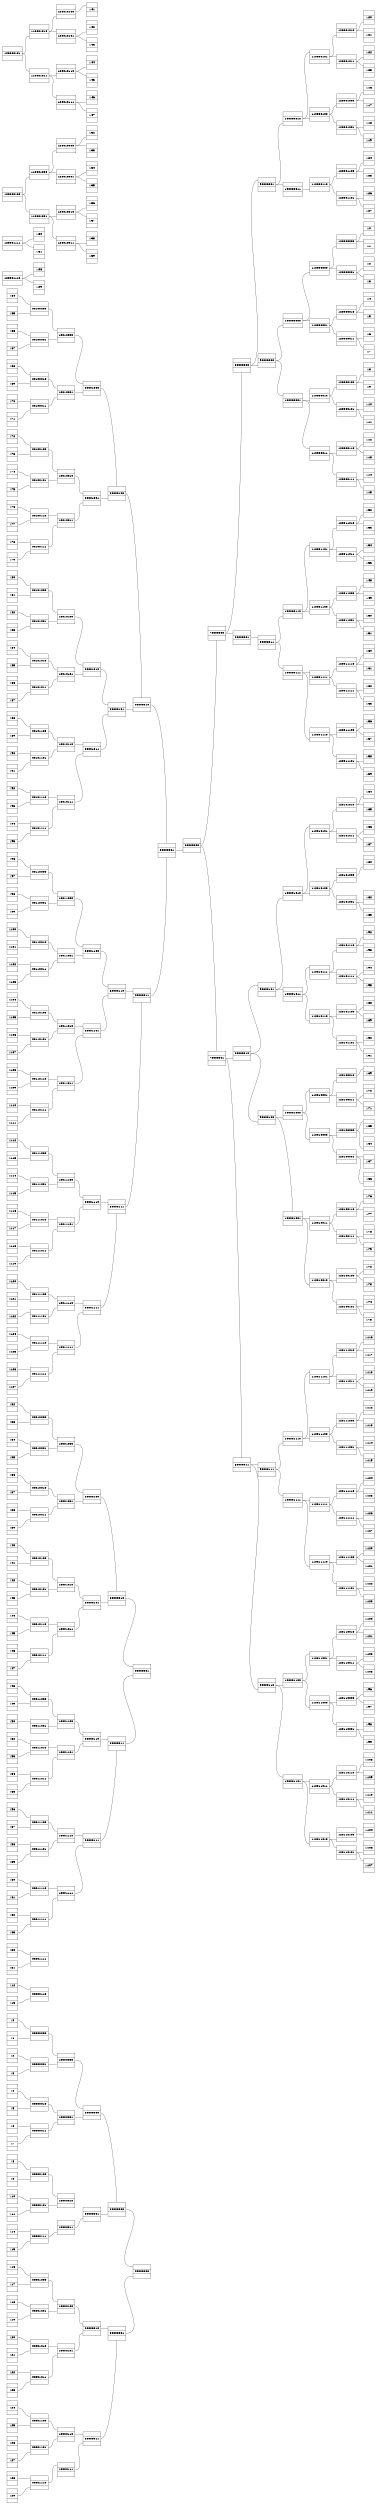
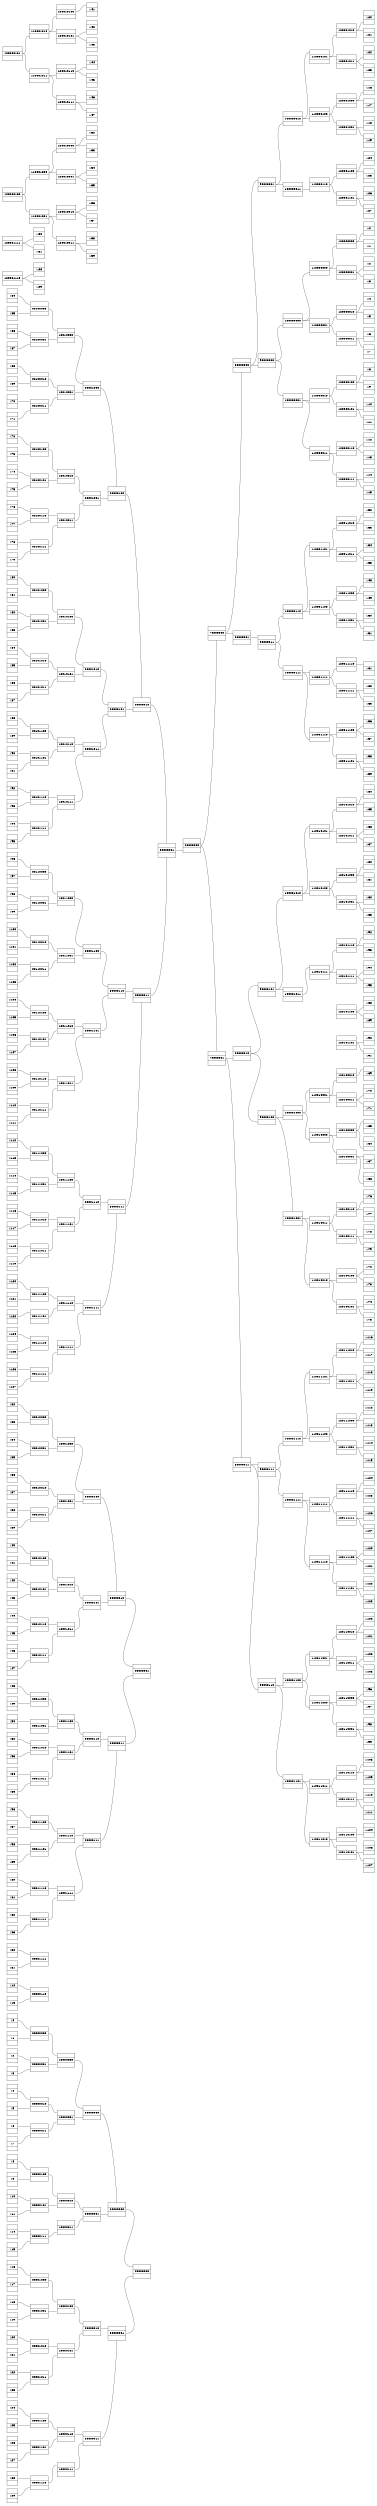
(369, 651) -> none
none -> (369, 880)
(320, 1016) -> none
(53, 1343) -> none
none -> (79, 2205)
